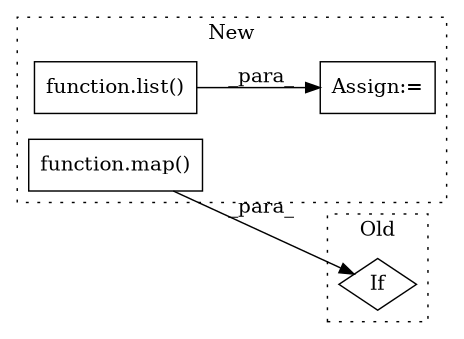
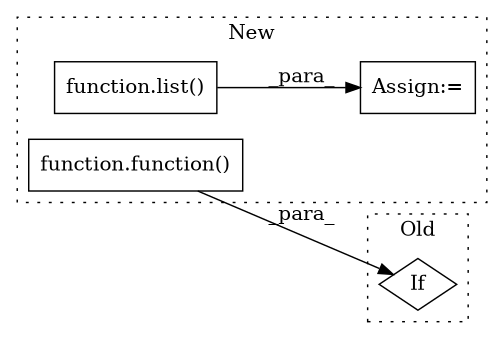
(116, 165) -> (136, 165)
